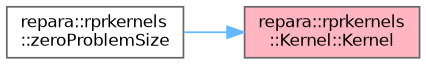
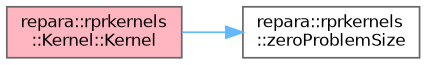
(205, 32) -> (204, 32)
